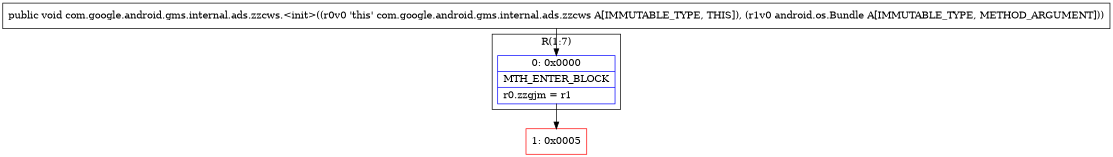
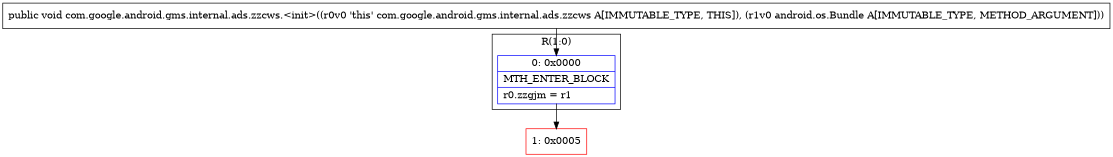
(556, 42) -> (556, 42)
